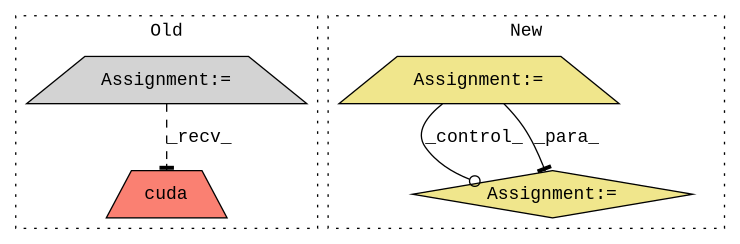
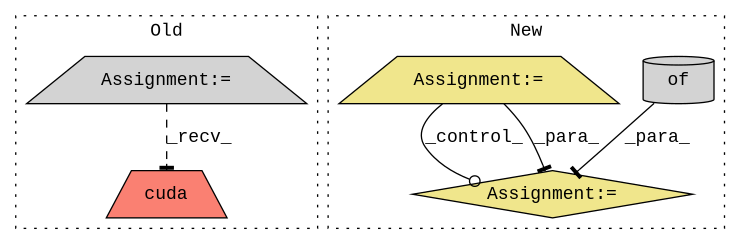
none -> (679, 80)
